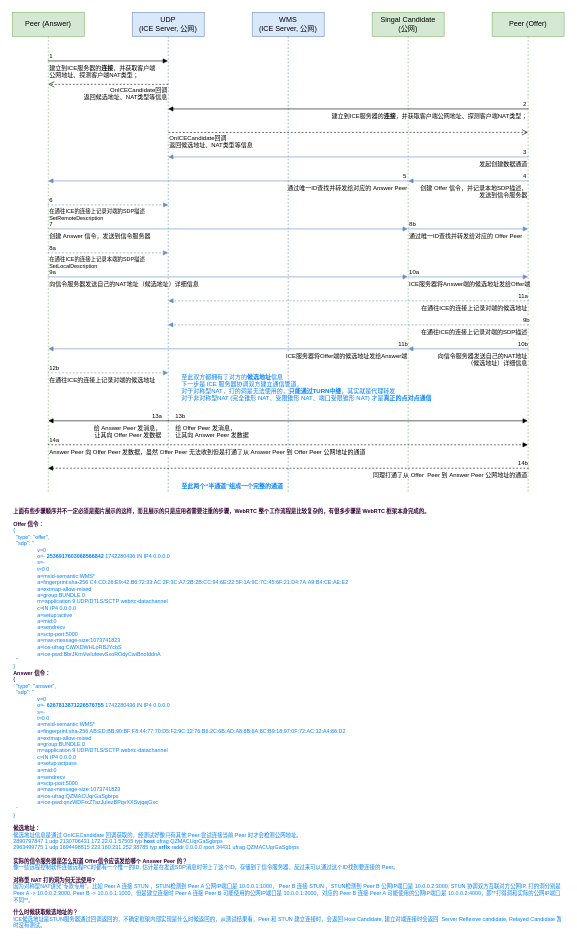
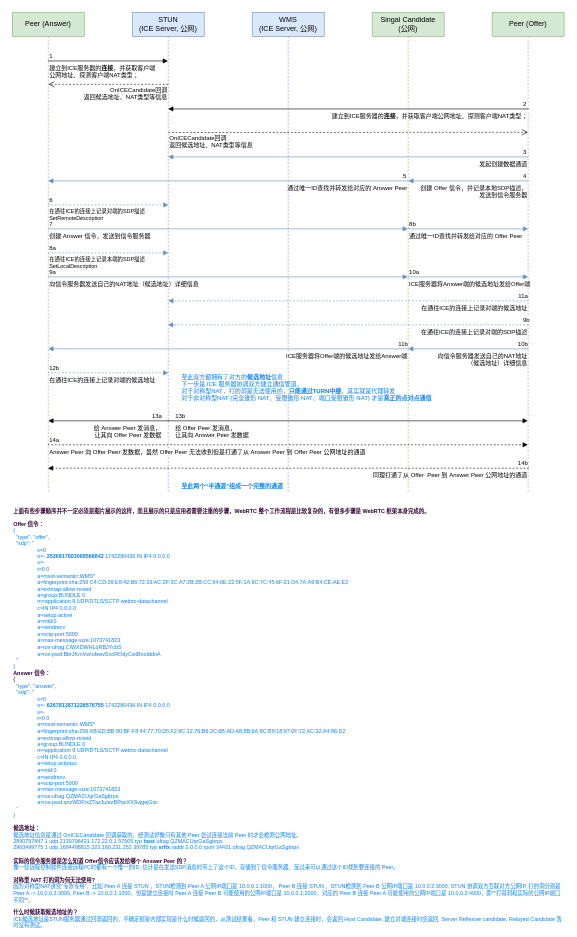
(168, 24) -> (168, 24)
